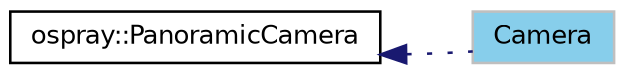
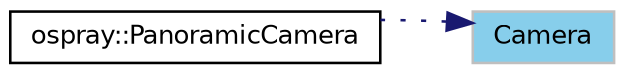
(440, 53) -> (414, 20)
